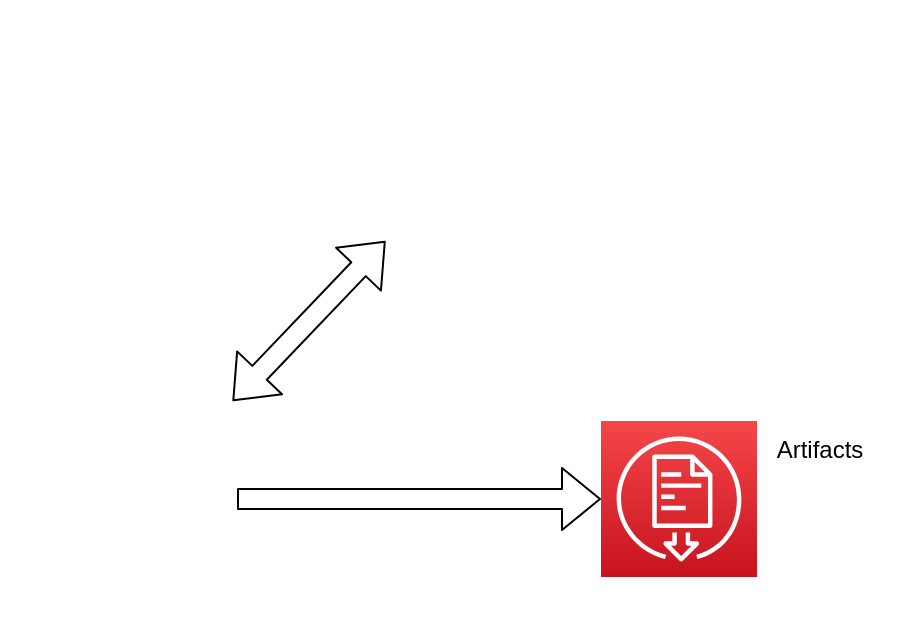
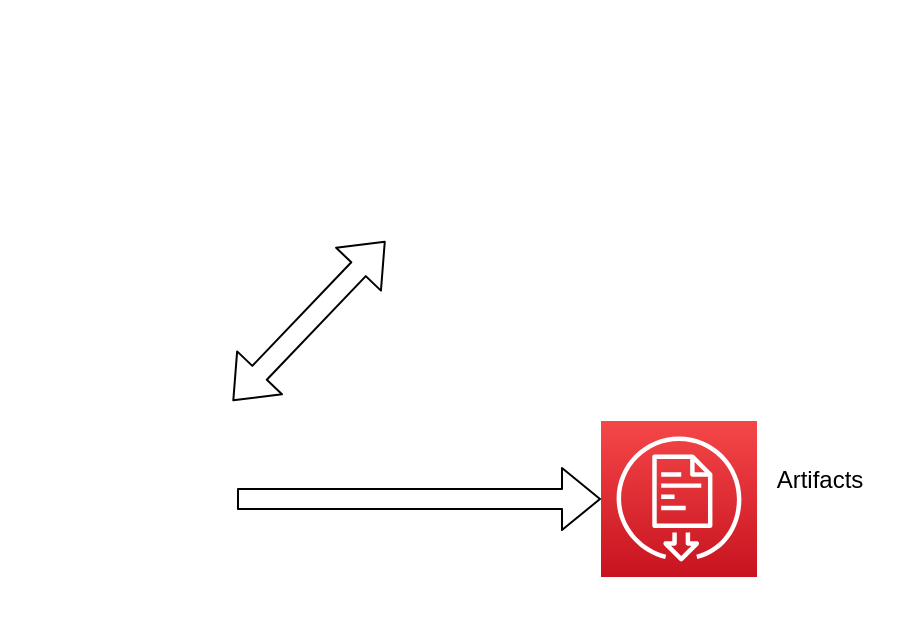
(821, 451) -> (821, 481)
